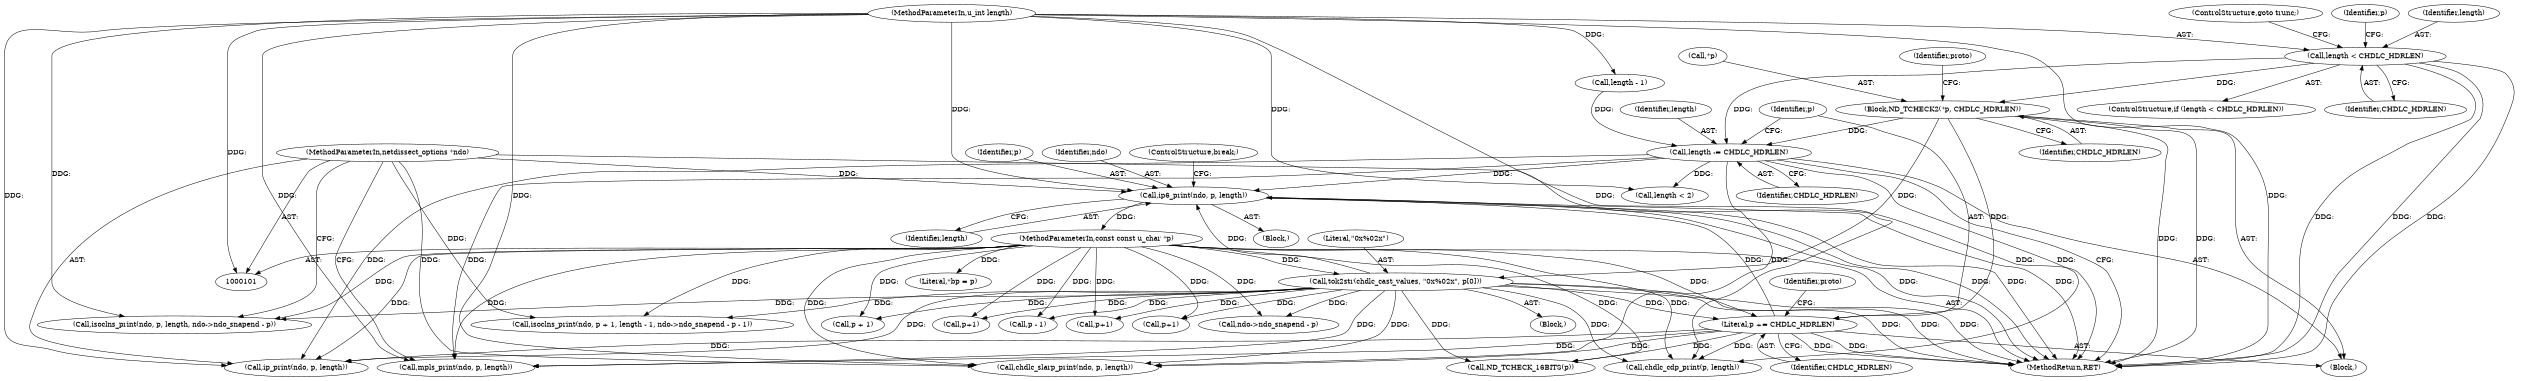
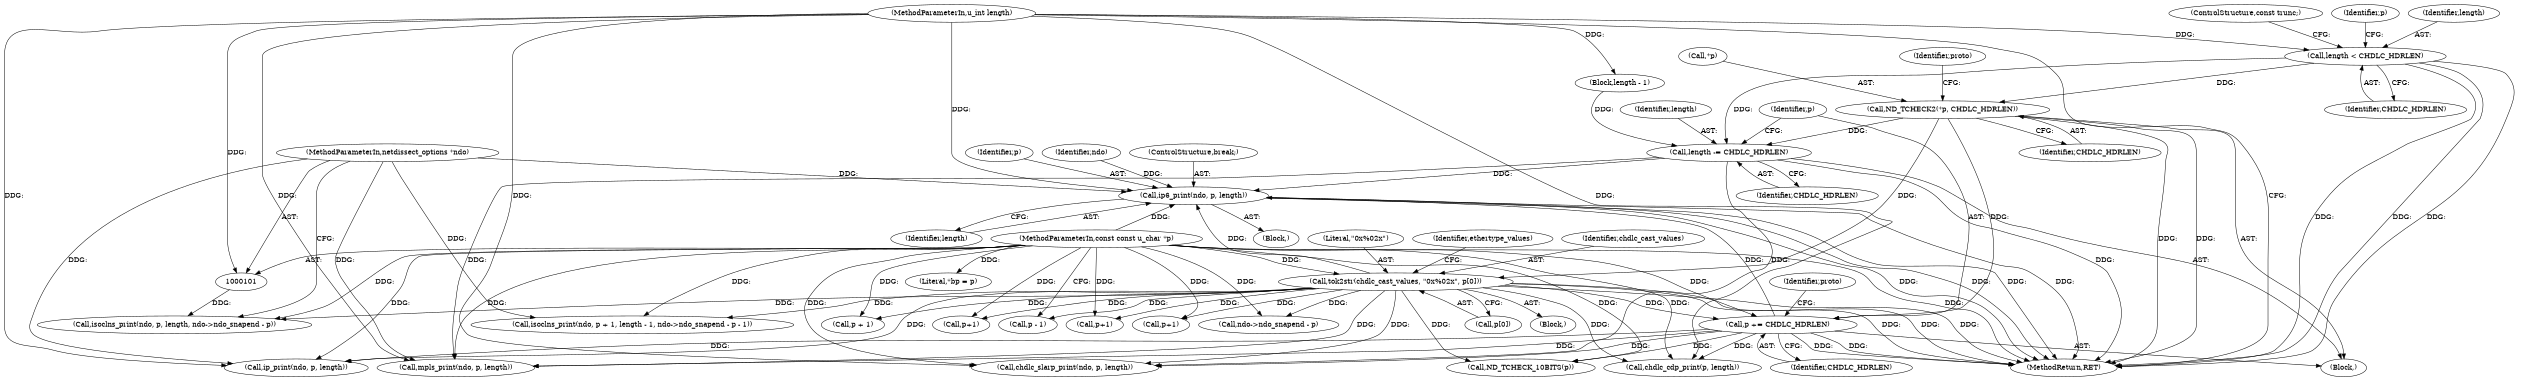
(2246, 13) -> (2246, 13)
(193, 29) -> (211, 301)
(2186, 35) -> (2186, 35)
(1620, 83) -> (1620, 83)
(1943, 110) -> (1943, 110)
(2196, 110) -> none
(938, 165) -> none
(1343, 168) -> none
(1154, 174) -> (1154, 174)
(1204, 174) -> (1204, 174)
(1665, 196) -> none
(2279, 196) -> (2279, 196)
(1121, 211) -> (1143, 218)
none -> (1483, 239)
none -> (1633, 239)
(79, 260) -> (79, 260)
(346, 260) -> (346, 260)
(2106, 260) -> (2106, 260)
(1083, 282) -> (1083, 282)
(2077, 287) -> none
(1955, 303) -> (1955, 303)
none -> (1493, 325)
(1778, 325) -> (1778, 325)
(607, 359) -> none
(1521, 368) -> (1521, 368)
